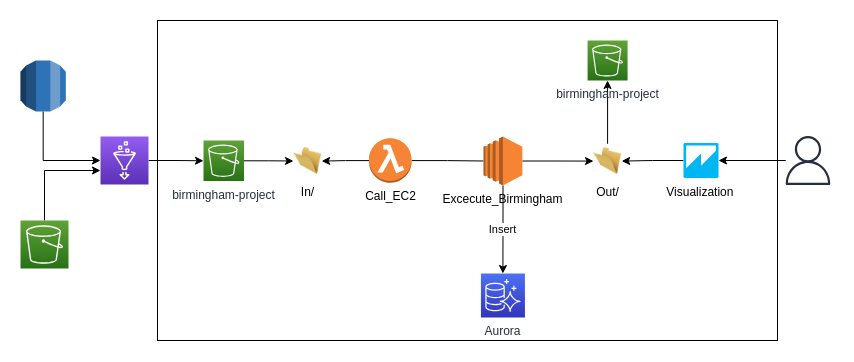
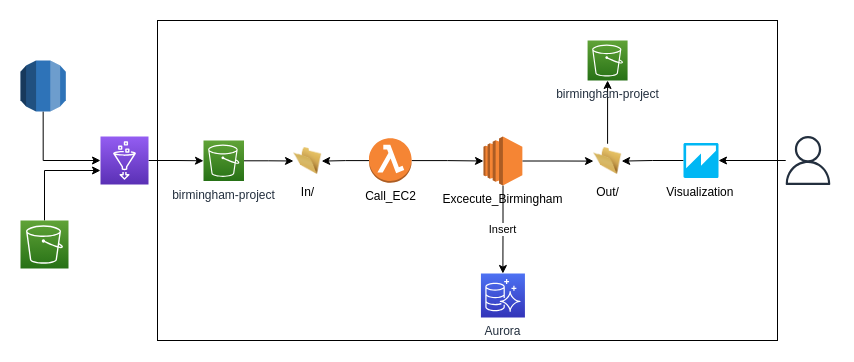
(477, 161) -> (475, 161)
